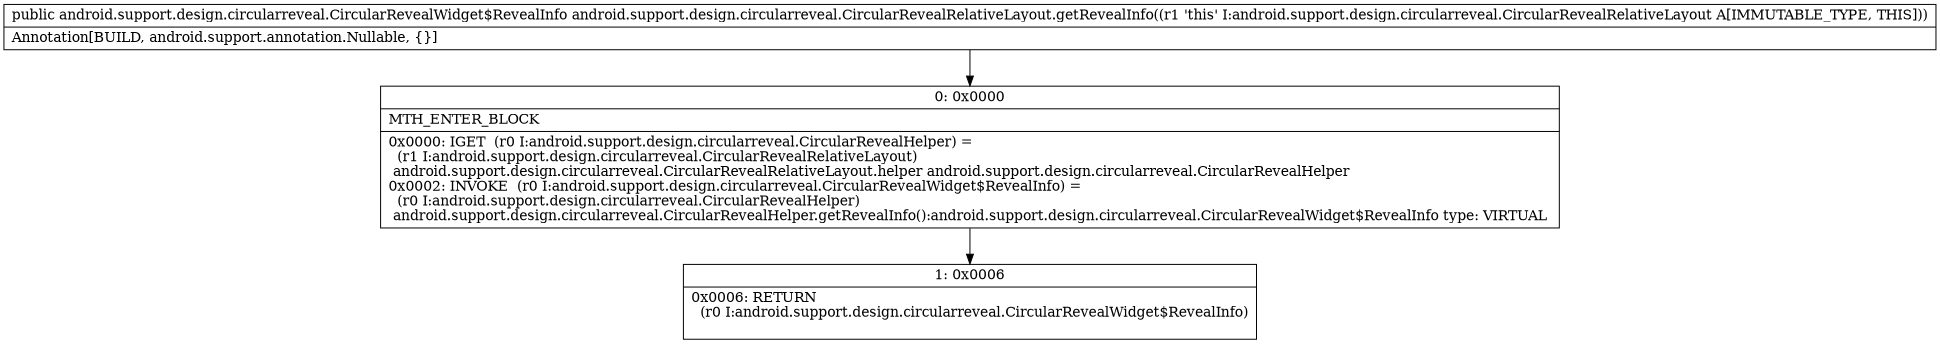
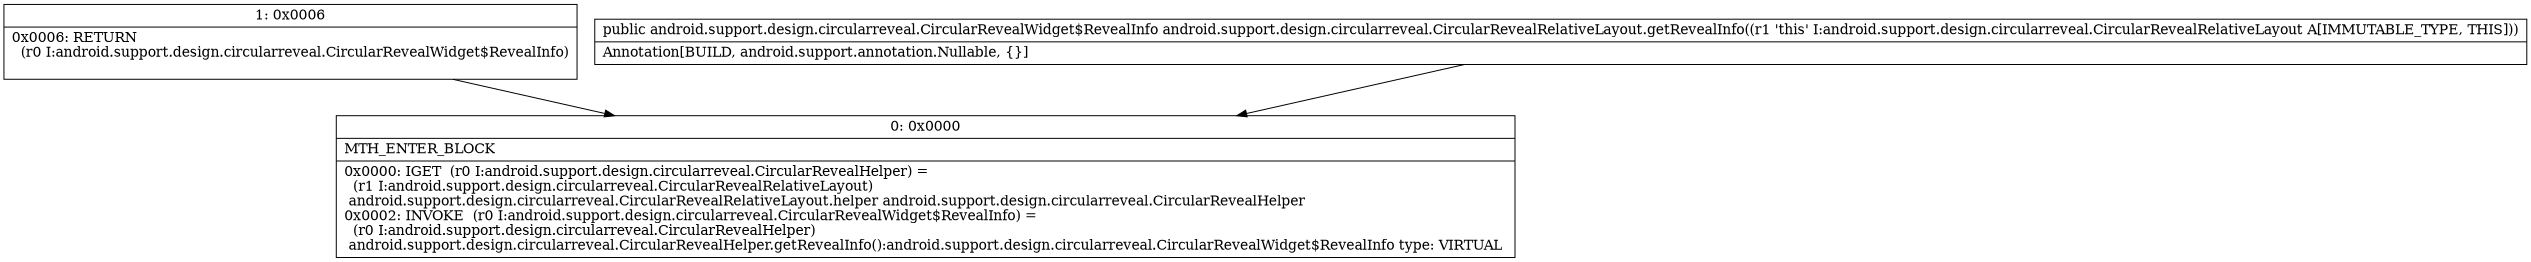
(970, 241) -> (529, 96)
